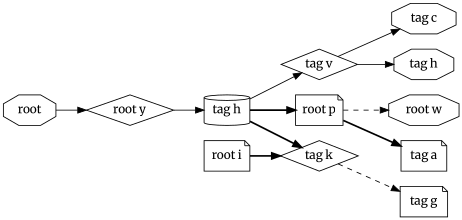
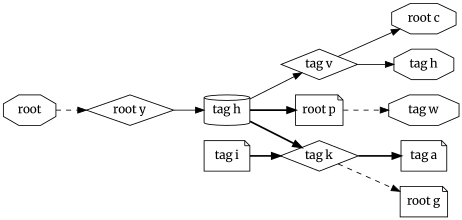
(424, 19) -> (424, 19)
(67, 110) -> (67, 110)
(424, 110) -> (424, 110)
(368, 131) -> (375, 156)
(227, 156) -> (227, 156)
(424, 202) -> (424, 202)
